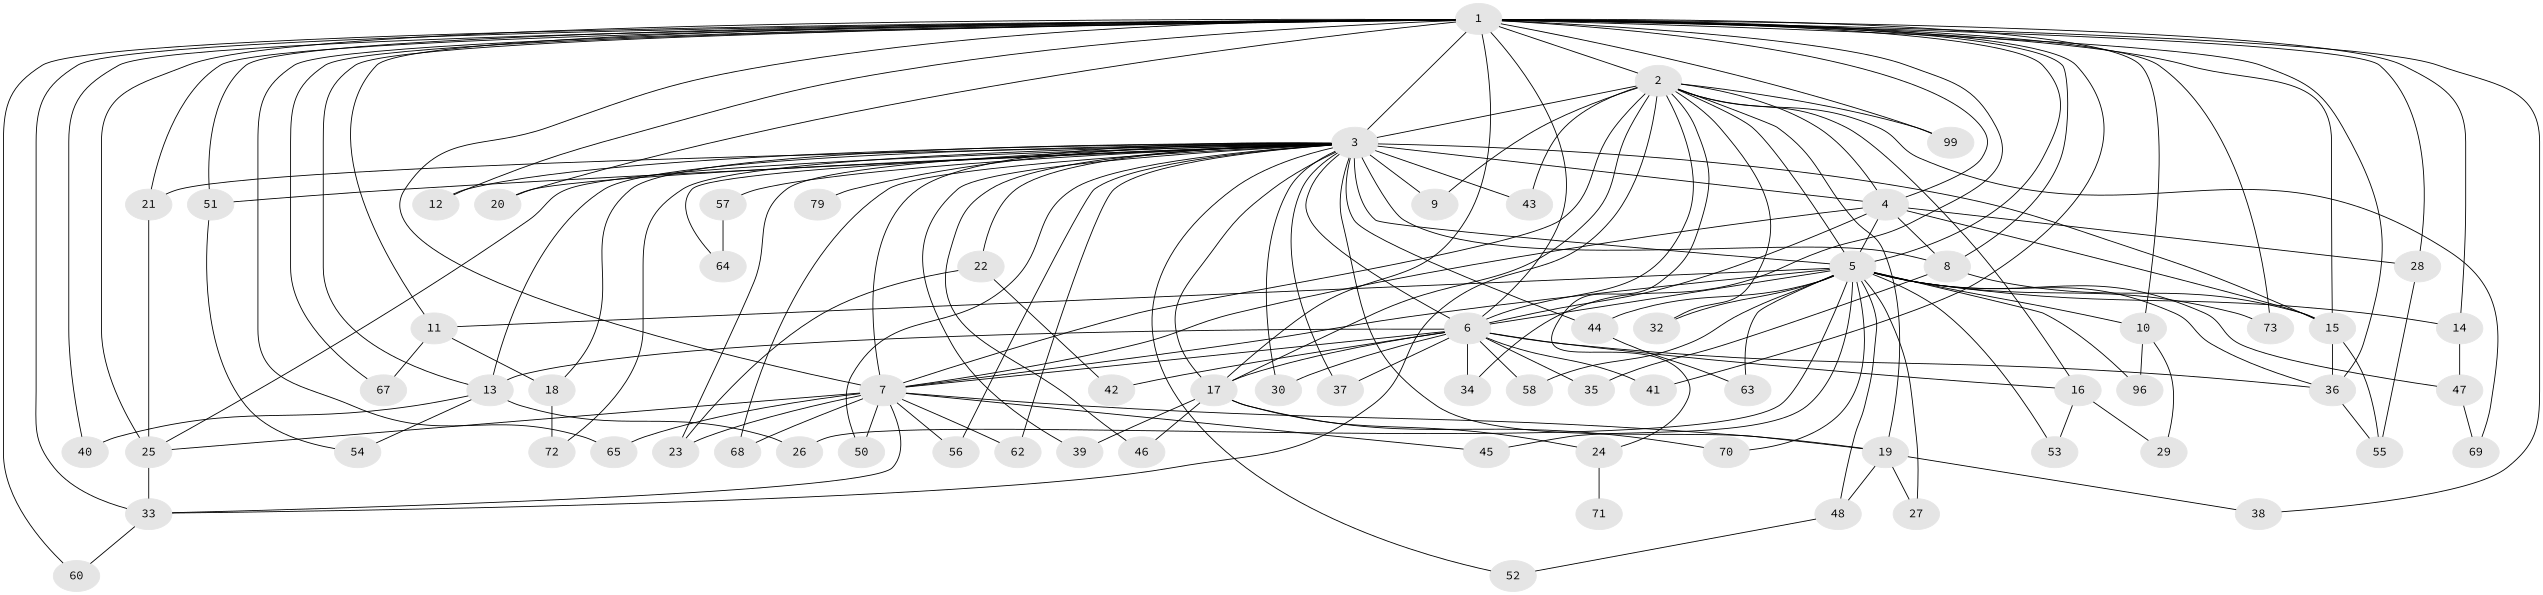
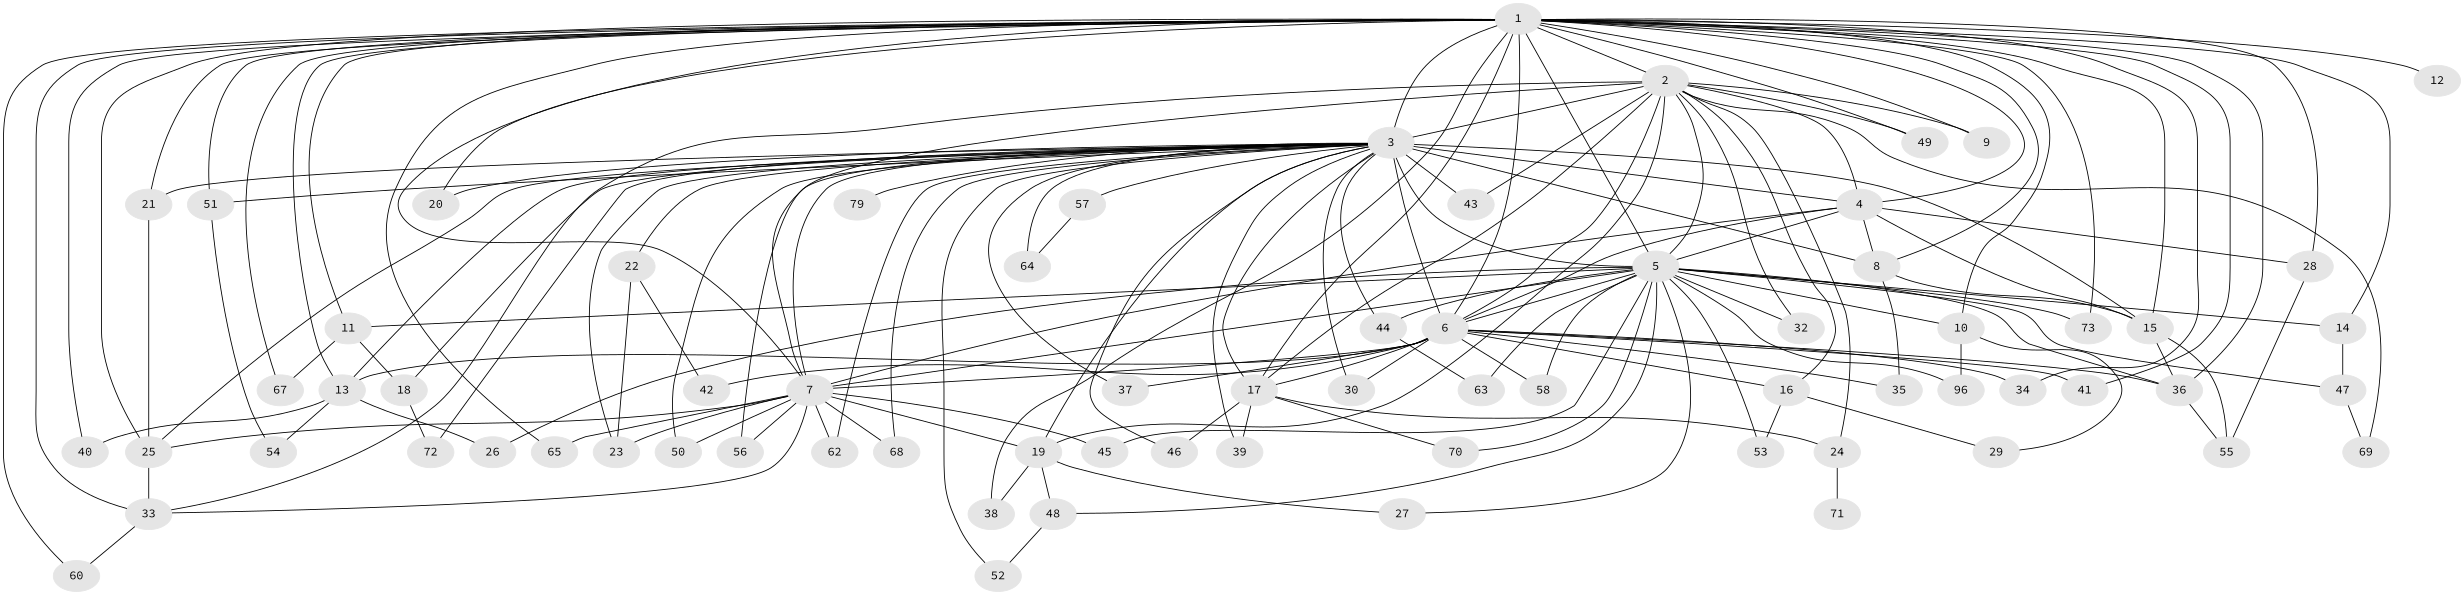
(1951, 143) -> (1925, 143)
(891, 151) -> none
(1395, 174) -> (1758, 65)
